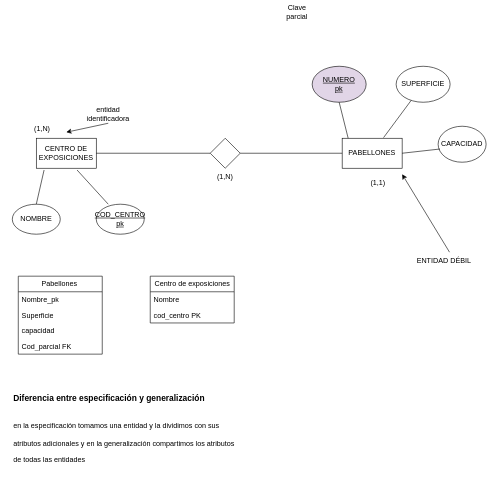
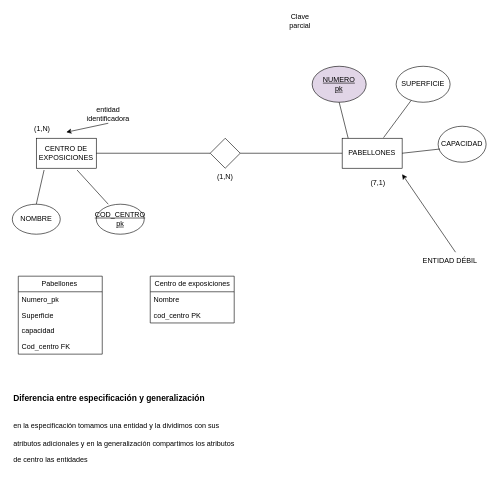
(297, 12) -> (300, 21)
(378, 183) -> (378, 183)
(444, 261) -> (450, 261)
(40, 300) -> (40, 300)
(47, 347) -> (47, 347)
(127, 406) -> (127, 406)
